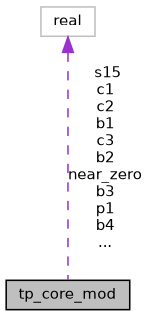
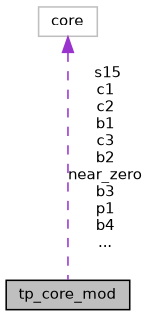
(68, 22) -> (68, 22)
